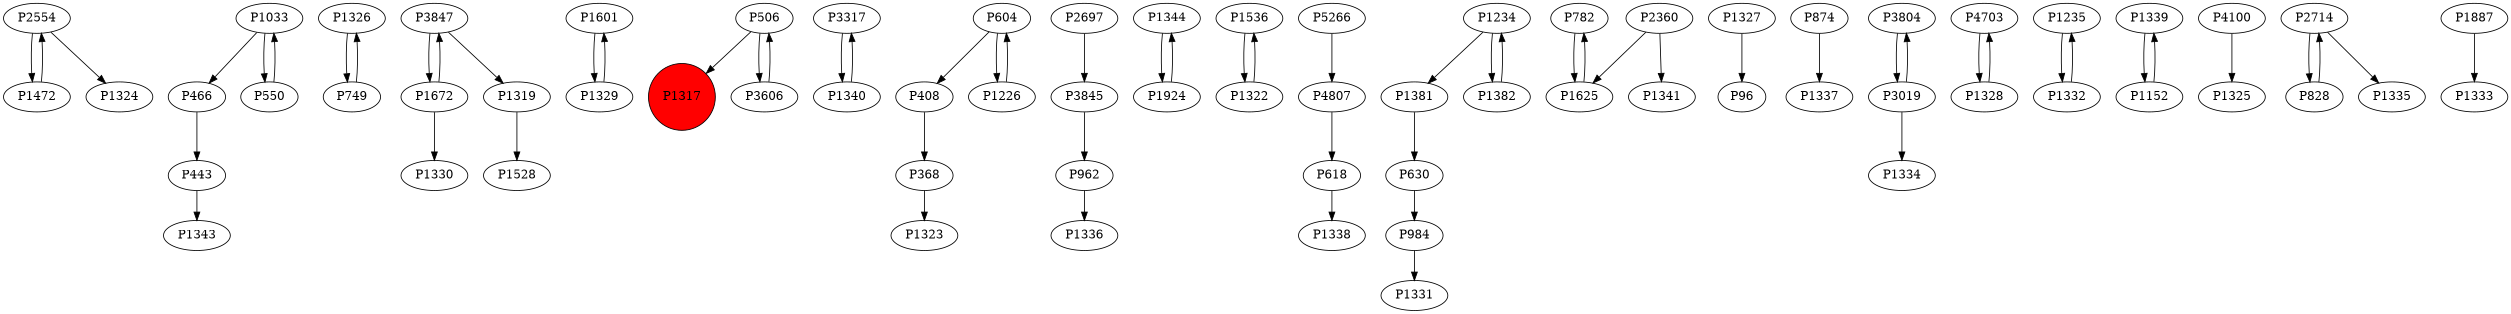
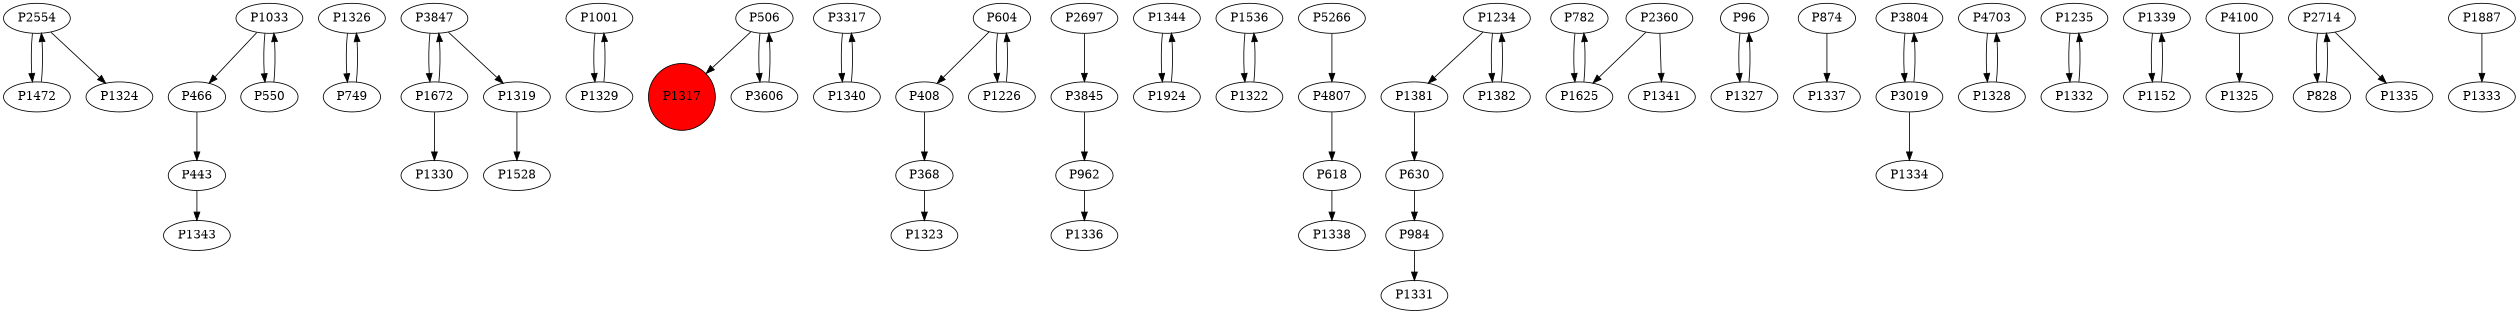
(599, 18) -> (599, 18)
none -> (1739, 53)
